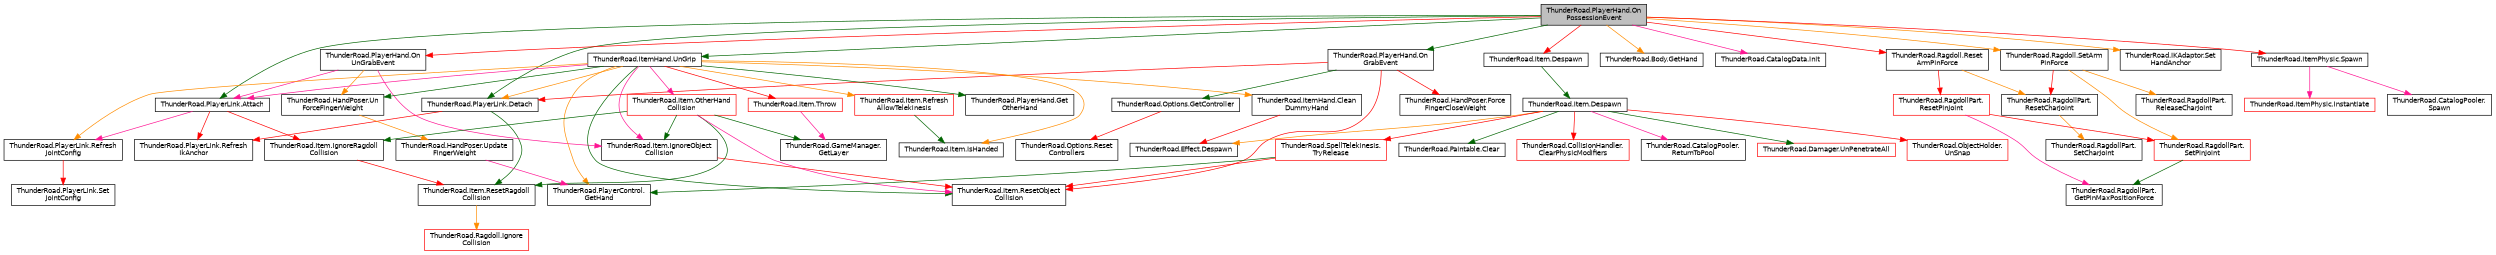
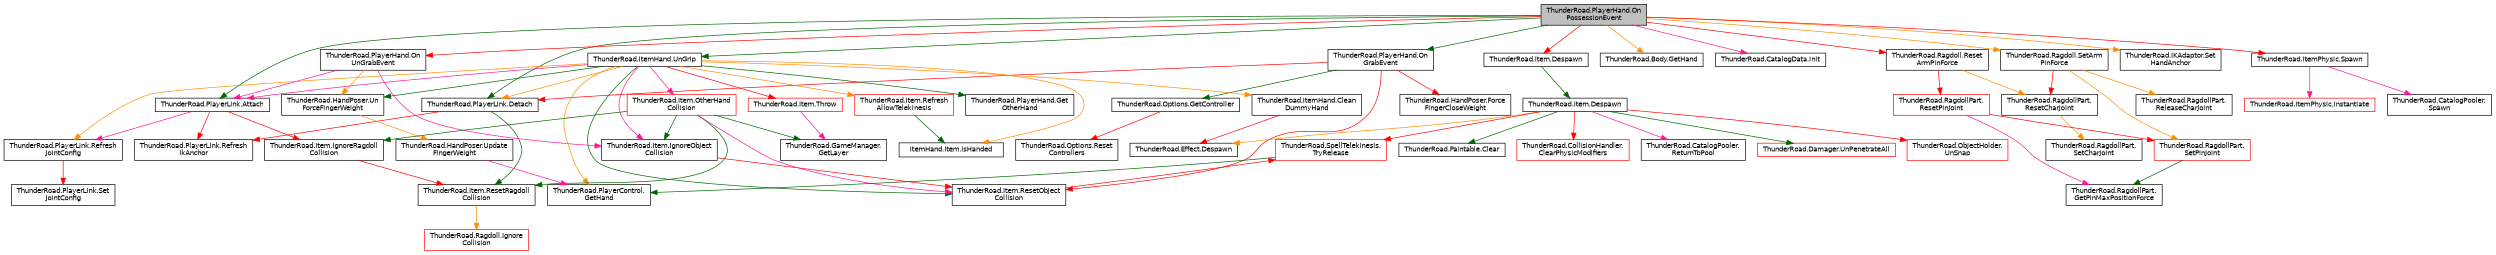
(951, 150) -> (951, 150)
(1174, 172) -> (1167, 175)
